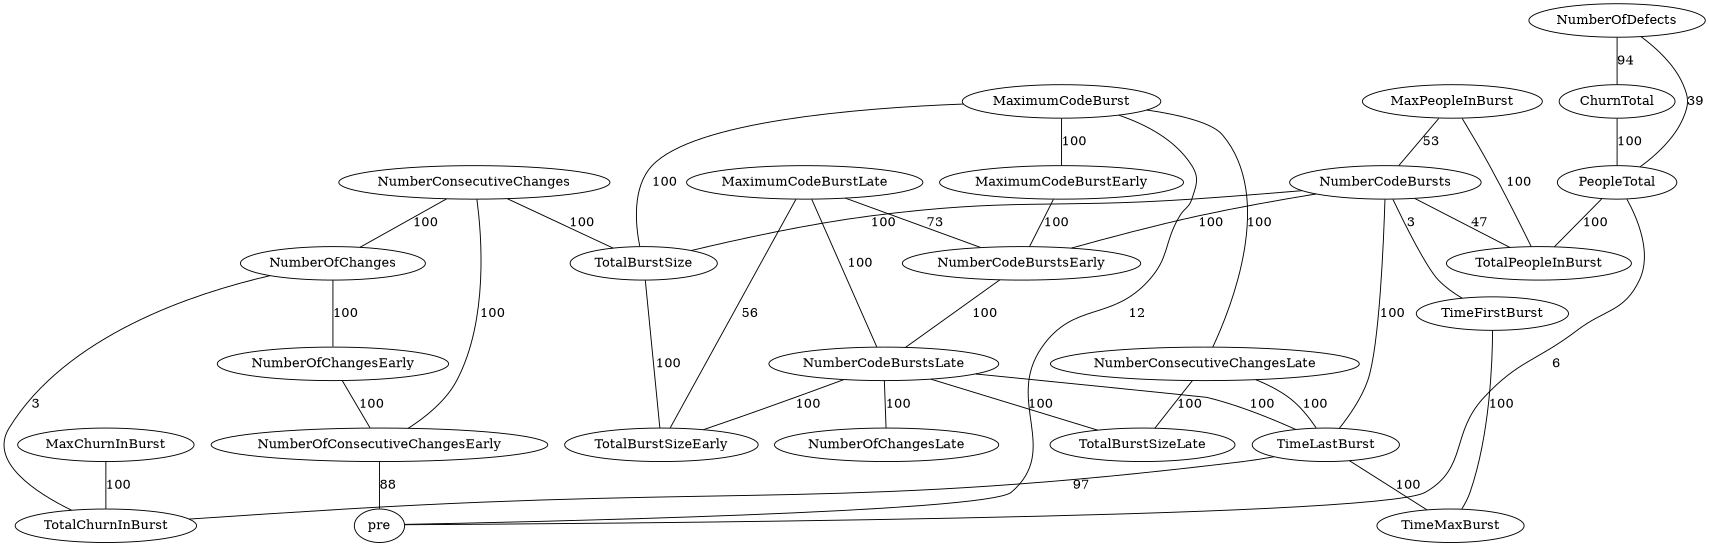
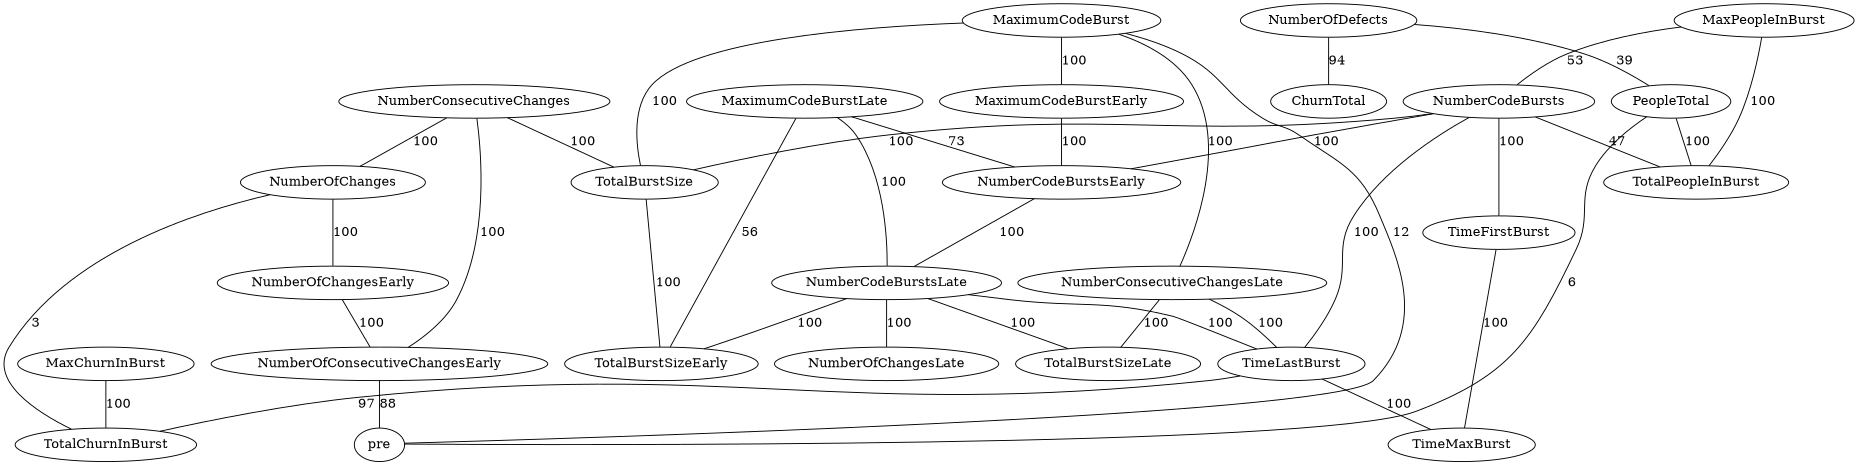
(1617, 142) -> none
(1411, 223) -> (1512, 142)
